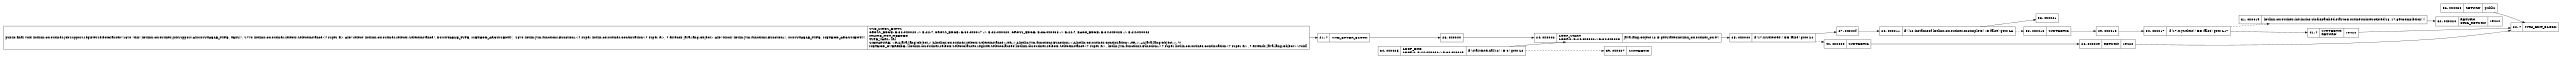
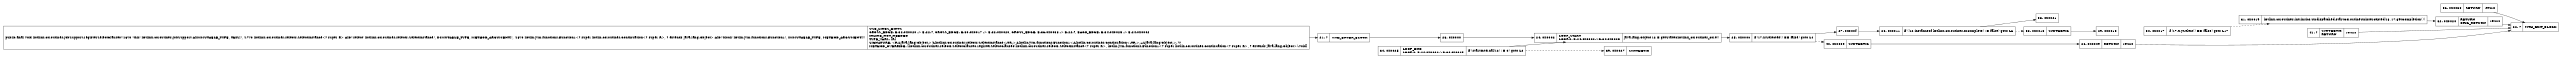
(2490, 8) -> (2490, 8)
none -> (2505, 25)
(2130, 31) -> none
(2268, 32) -> none
